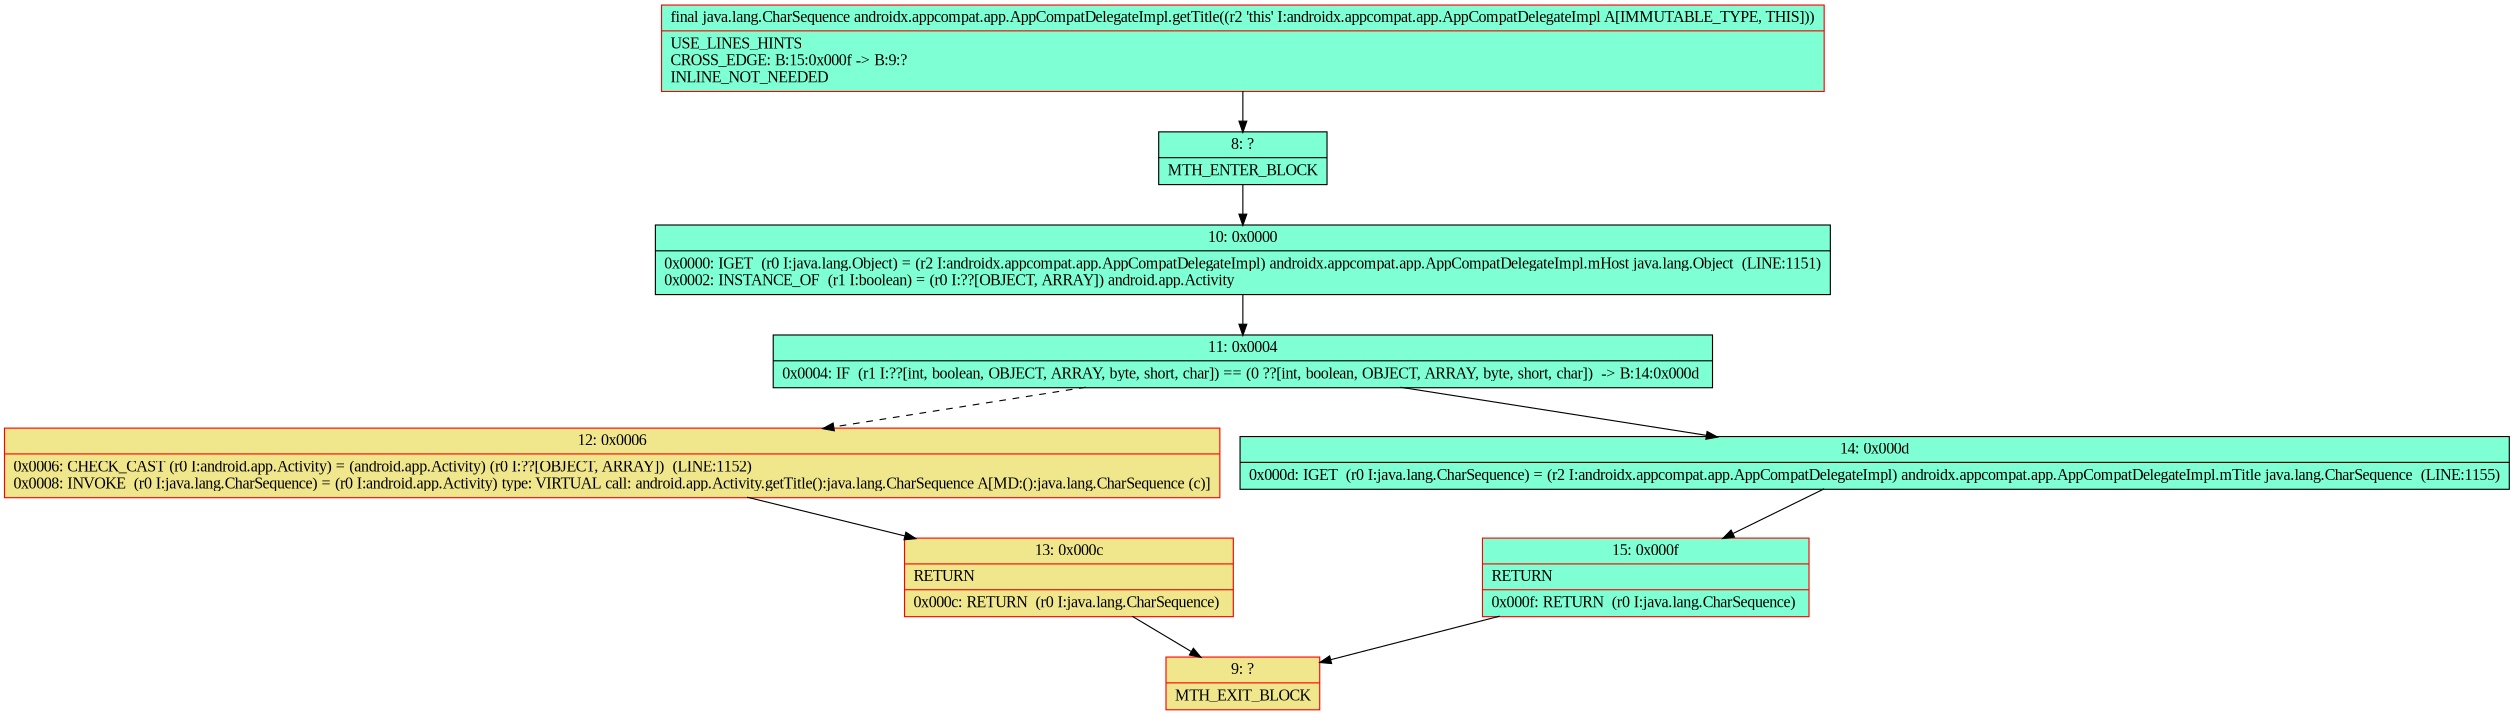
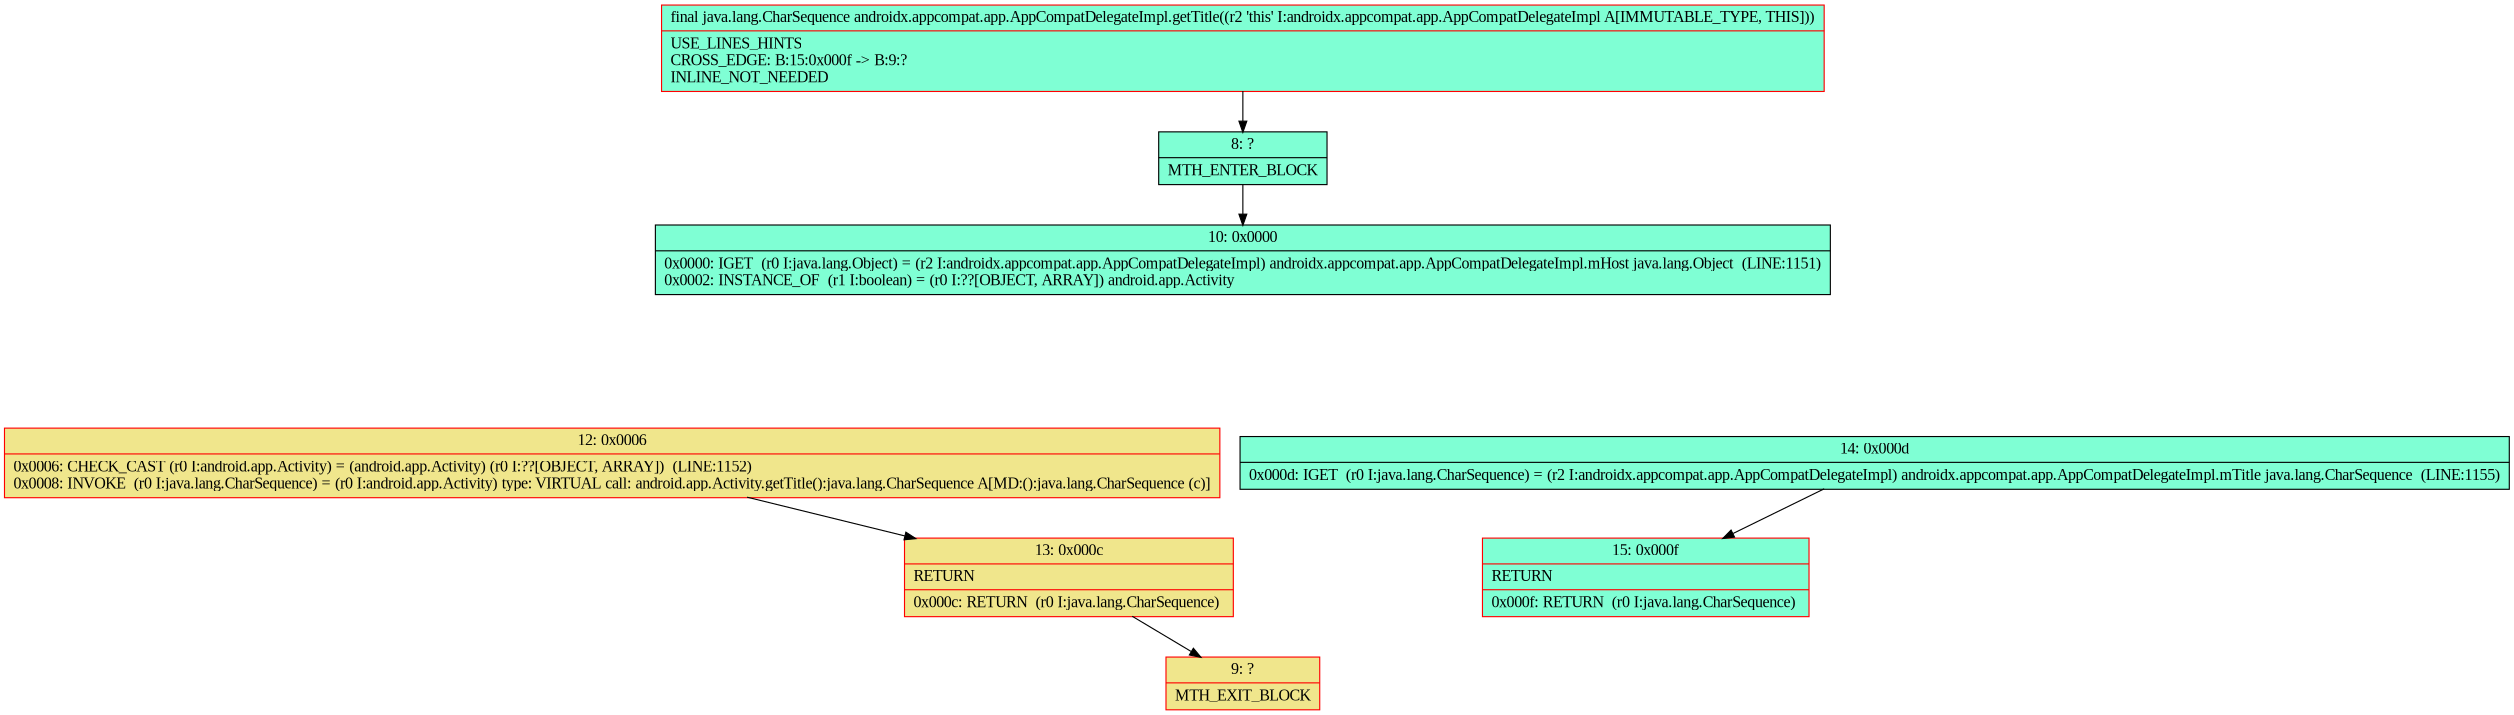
(1243, 361) -> none
(1415, 638) -> none
